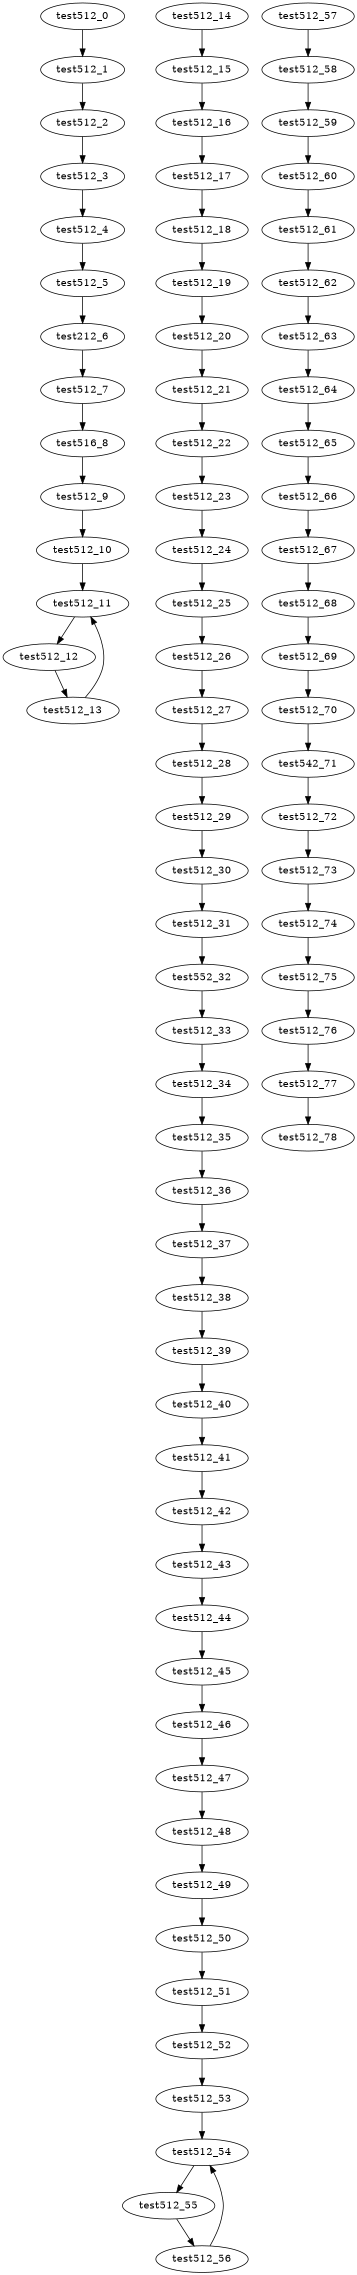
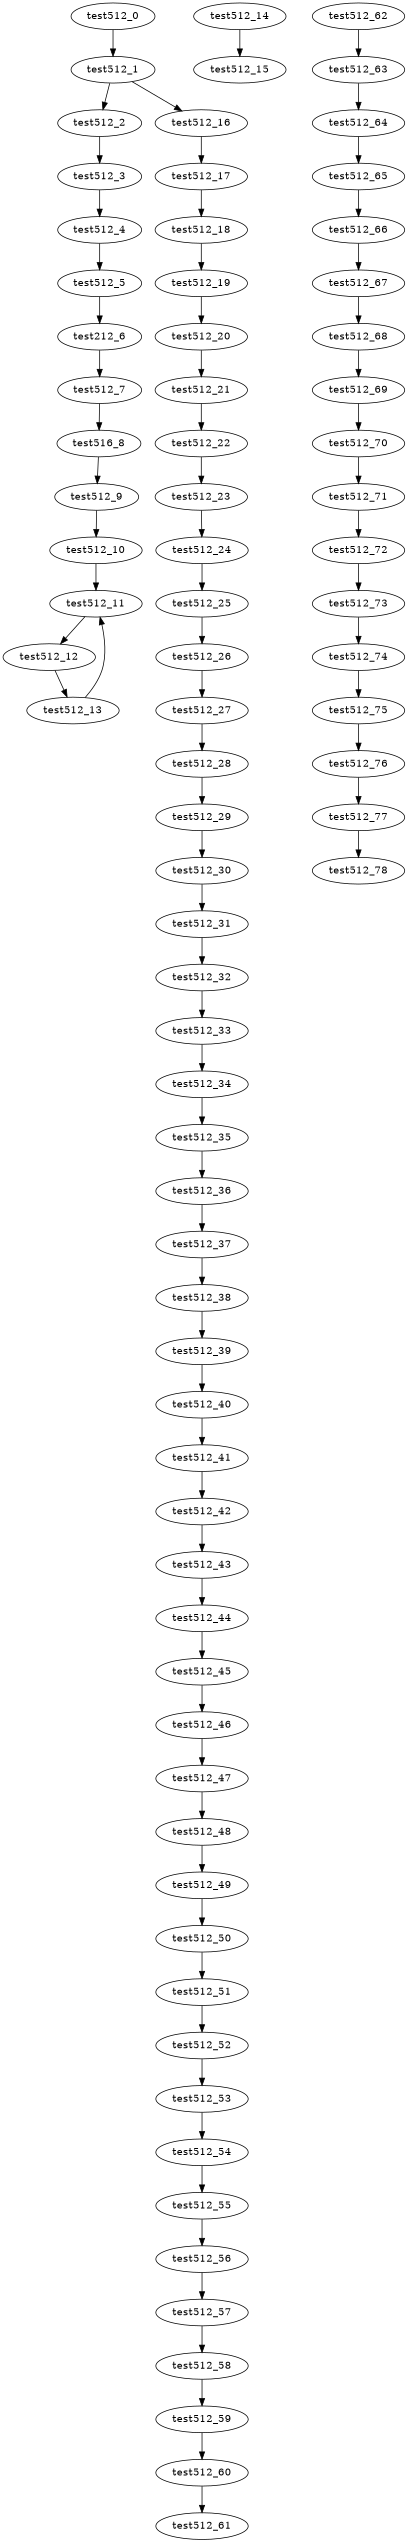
(202, 93) -> (154, 94)
(308, 253) -> none
(308, 764) -> (359, 497)
(202, 978) -> (202, 978)
(223, 2209) -> (202, 2282)
